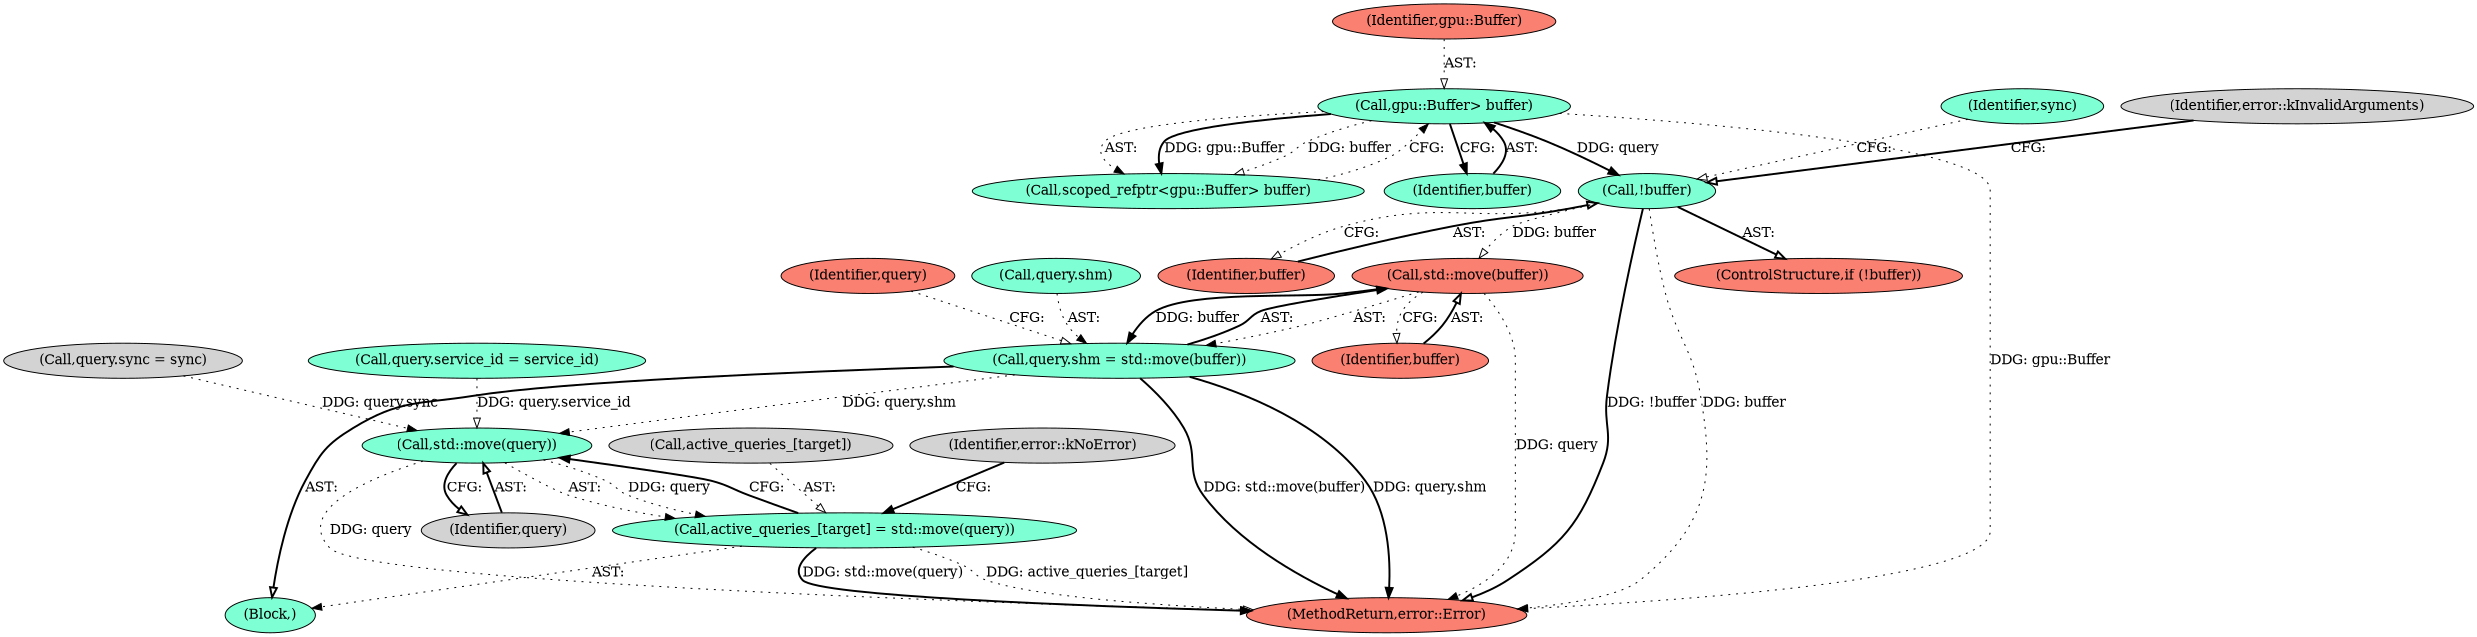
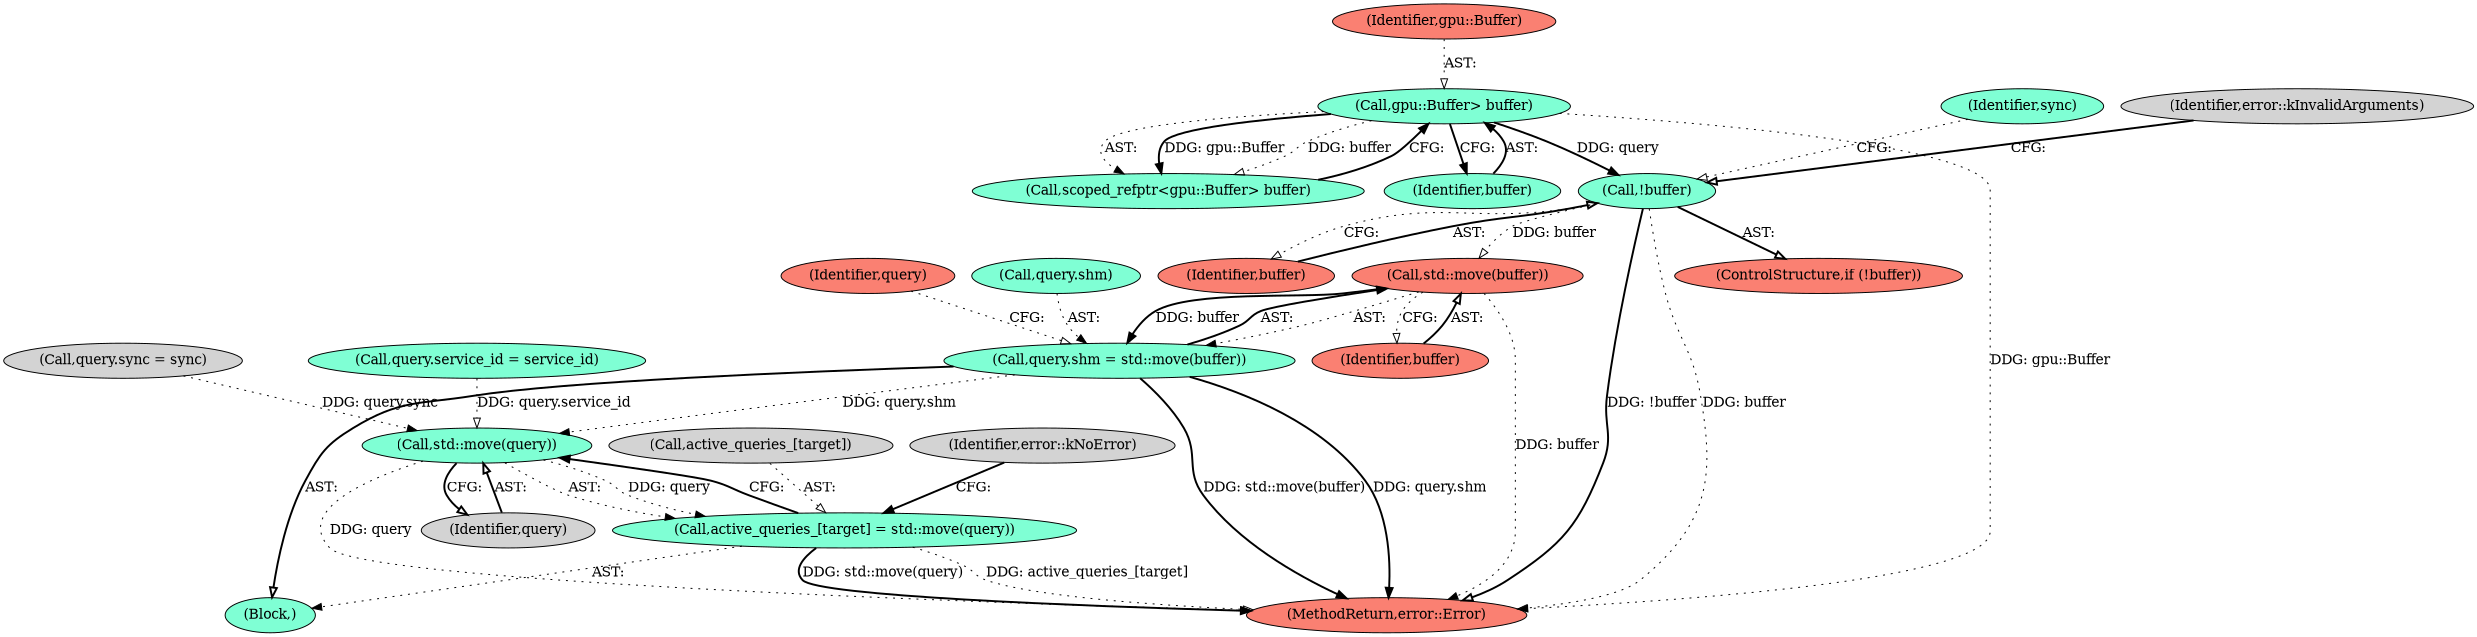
(1374, 164) -> (1374, 164)
(1557, 446) -> (1557, 446)
